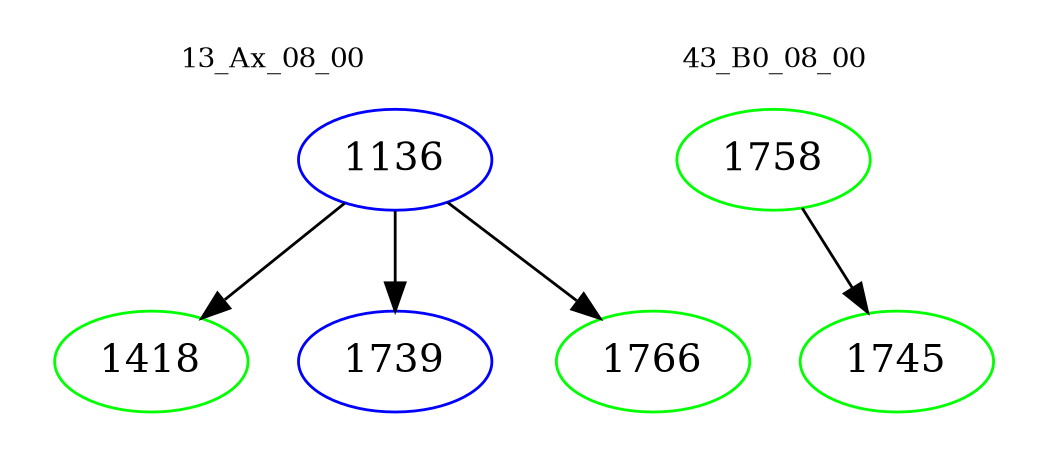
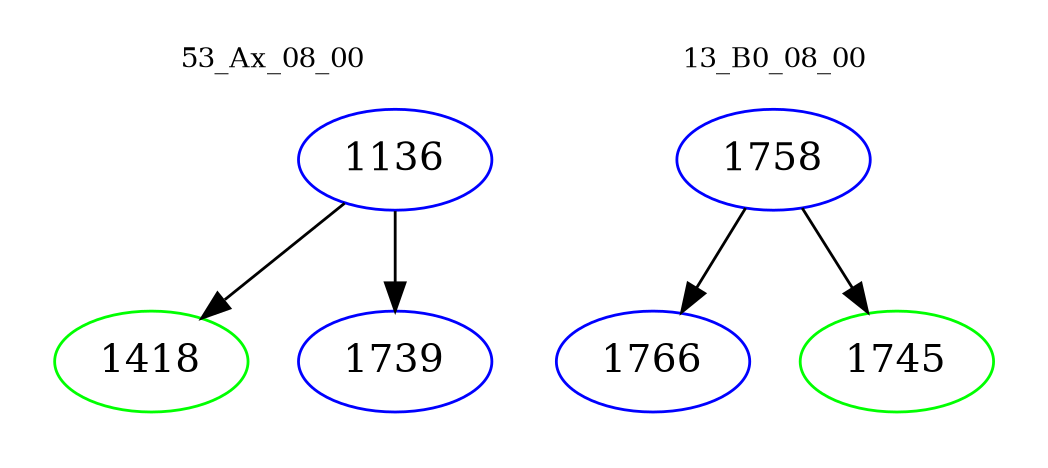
(273, 60) -> (273, 60)
(775, 60) -> (775, 60)
(774, 160) -> (774, 160)
(496, 239) -> (721, 248)
(653, 362) -> (653, 362)
